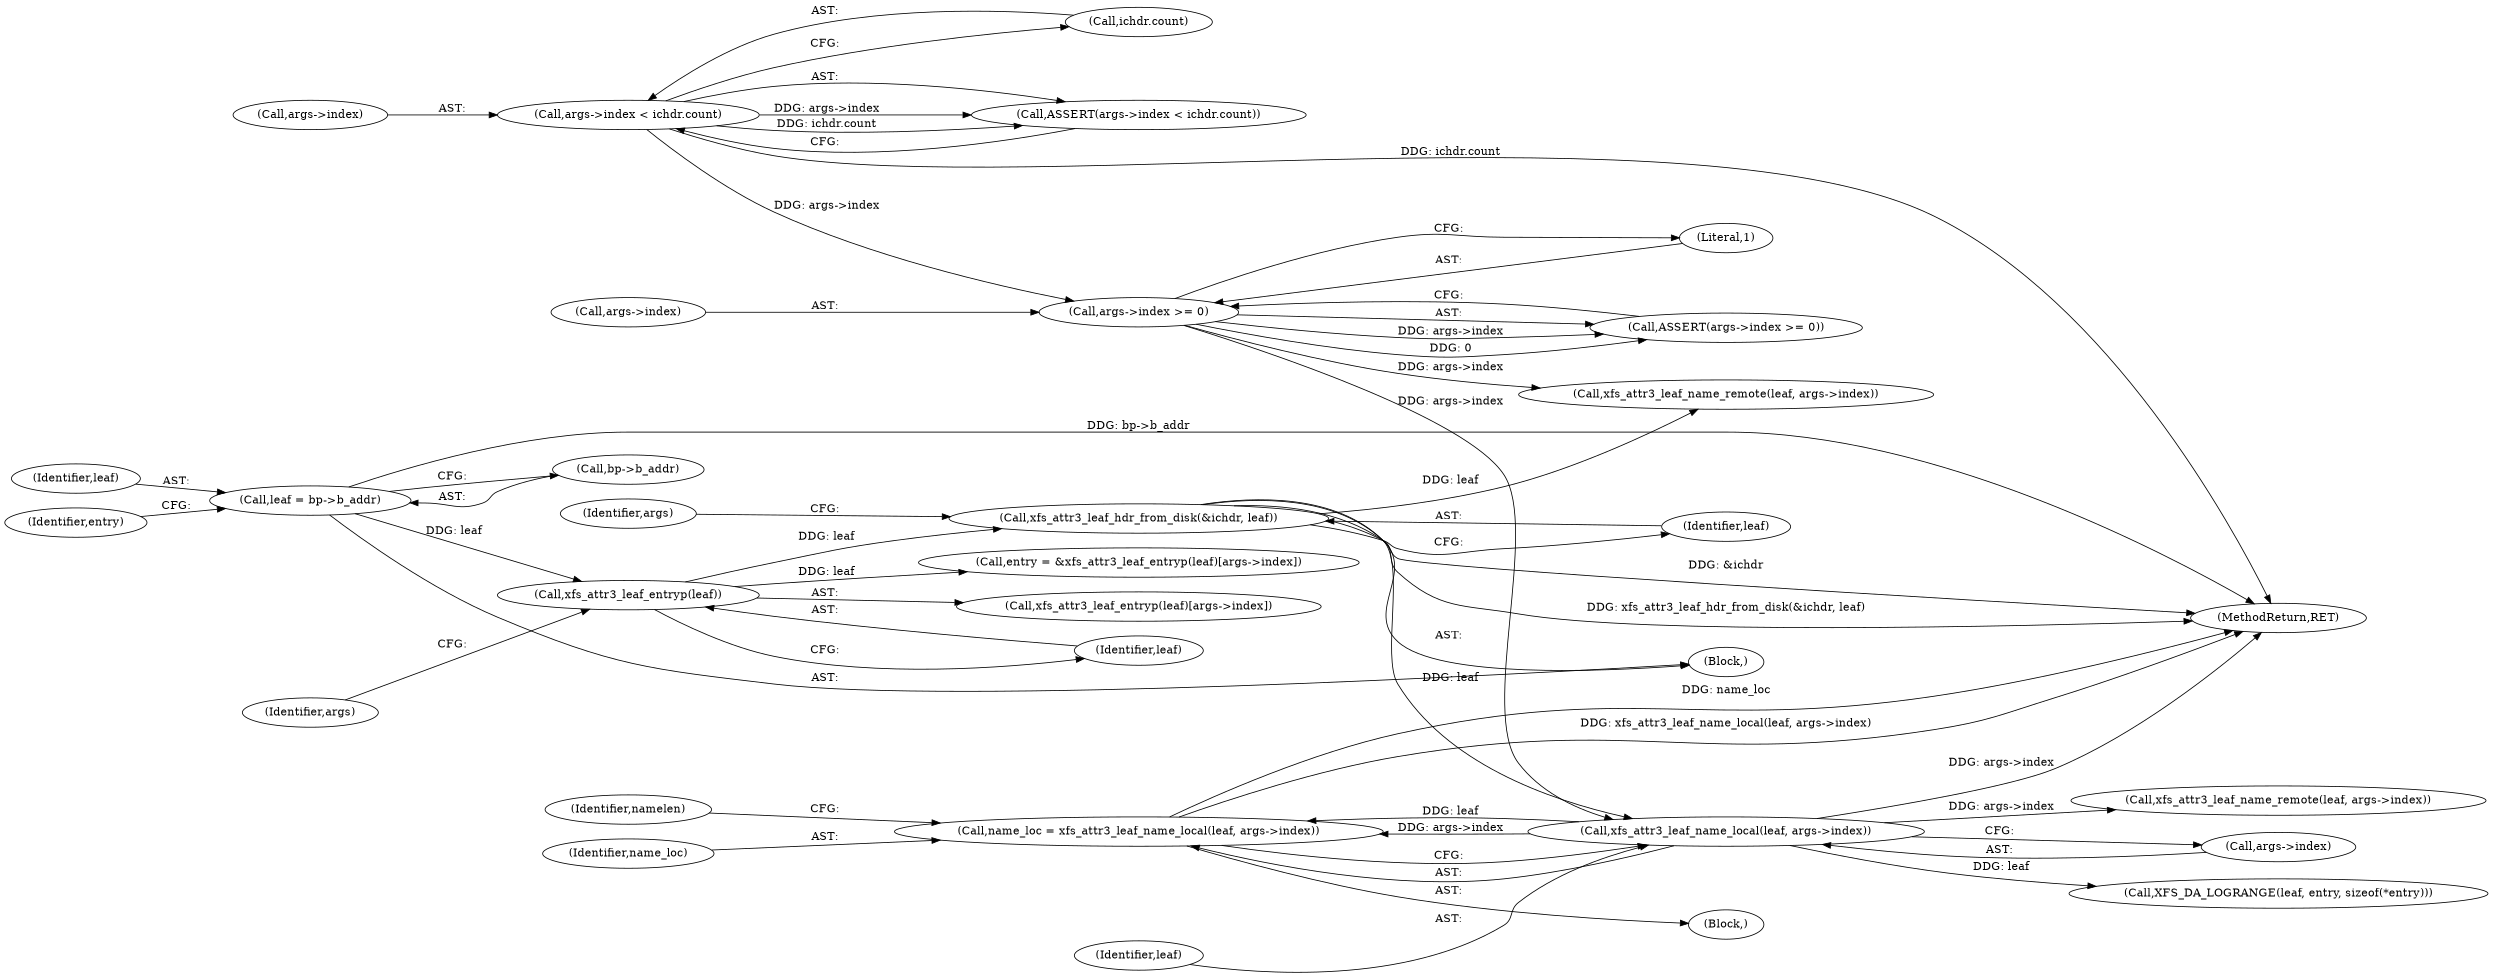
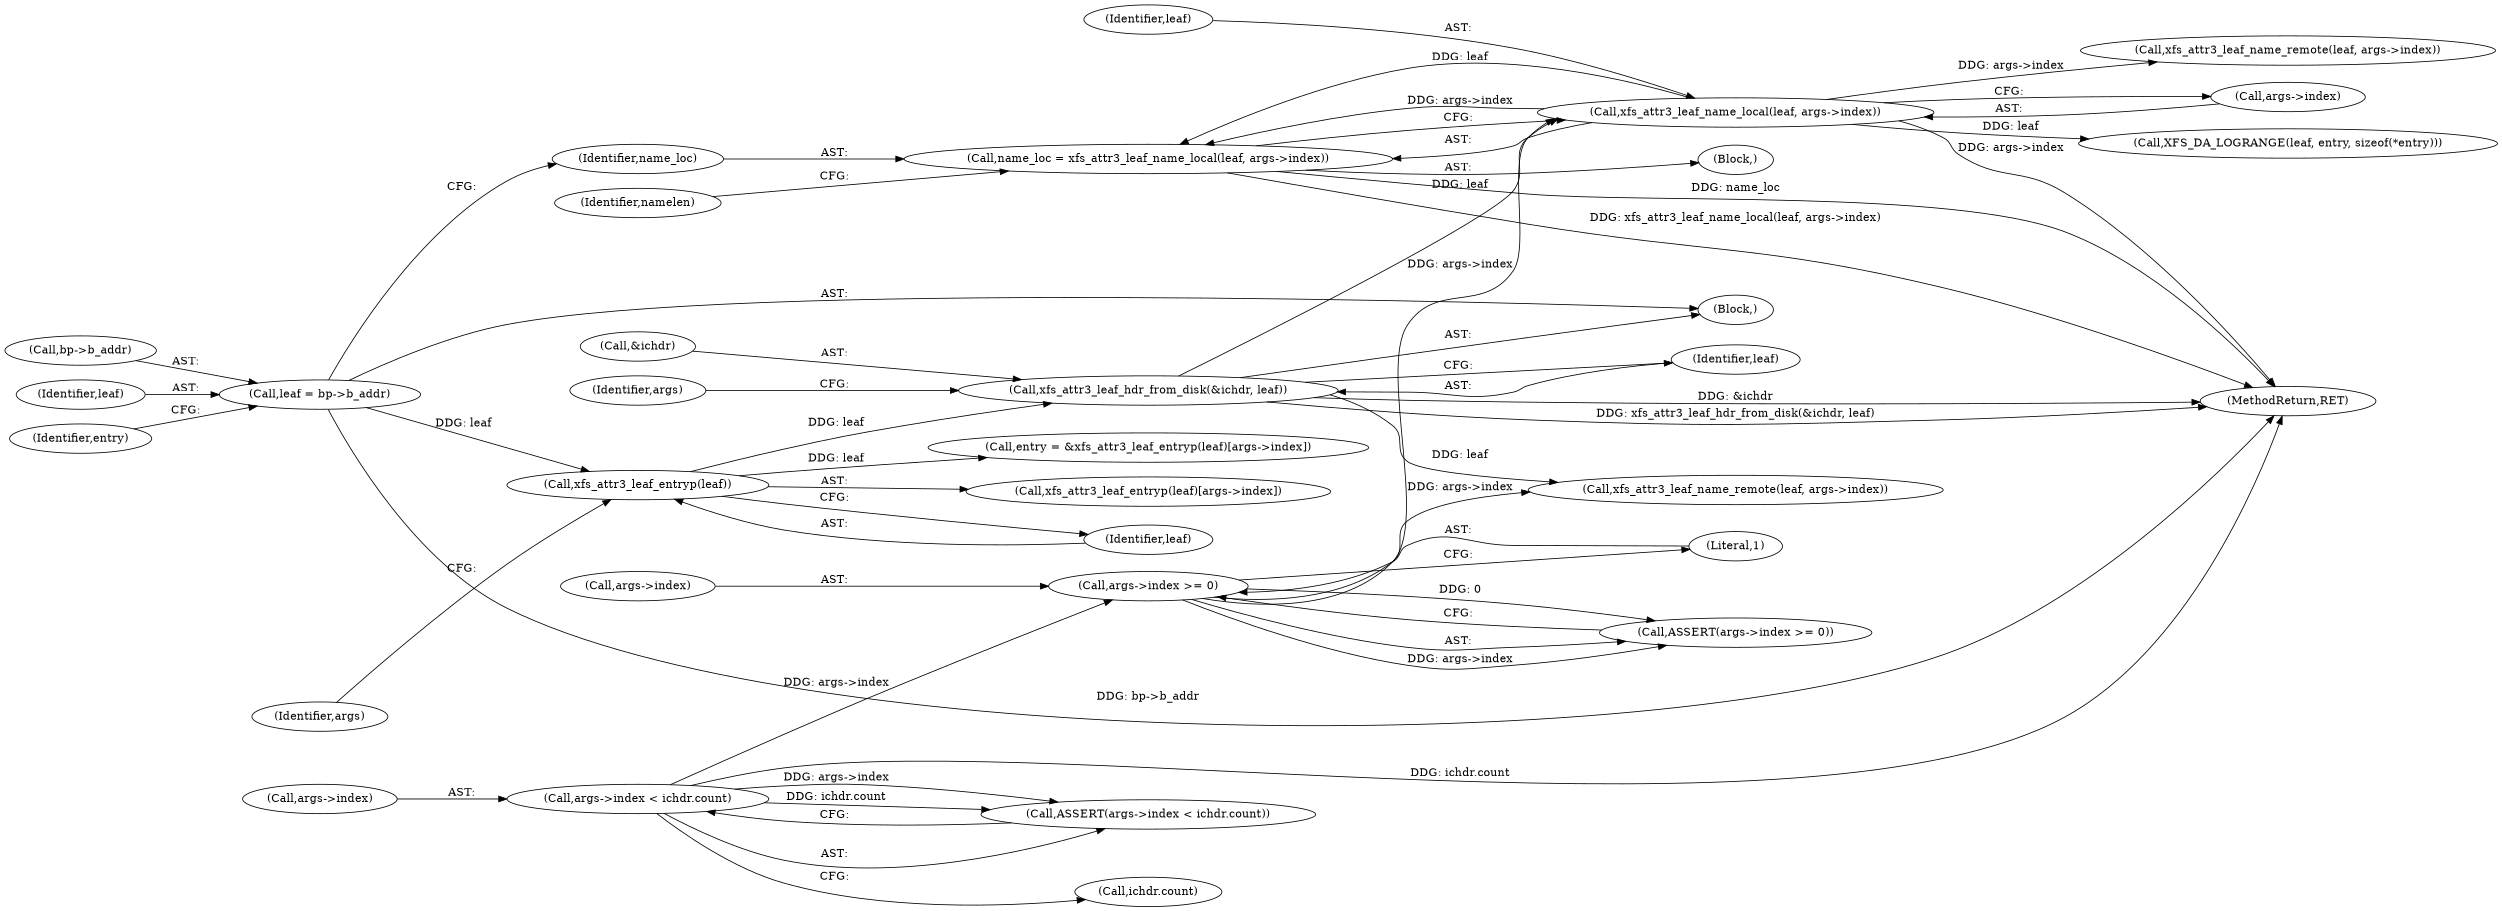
(856, 18) -> none
none -> (638, 346)
(470, 483) -> (420, 252)
